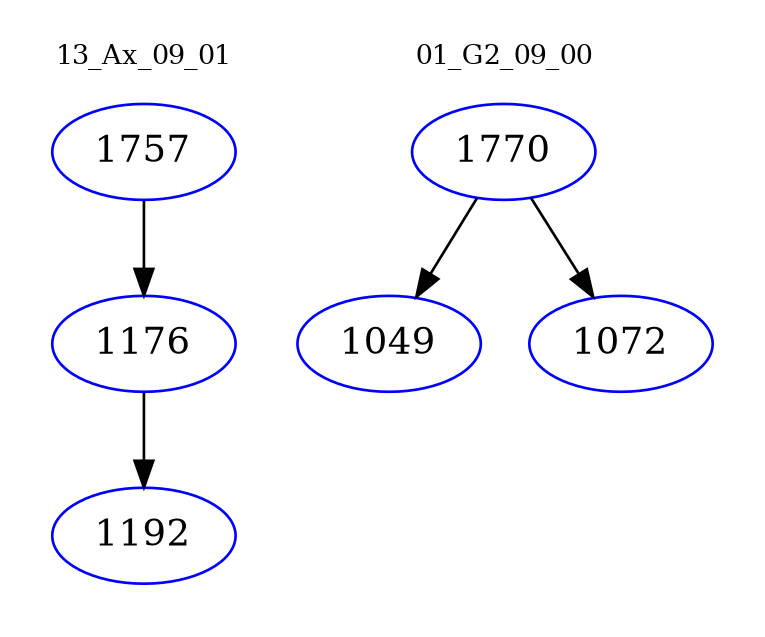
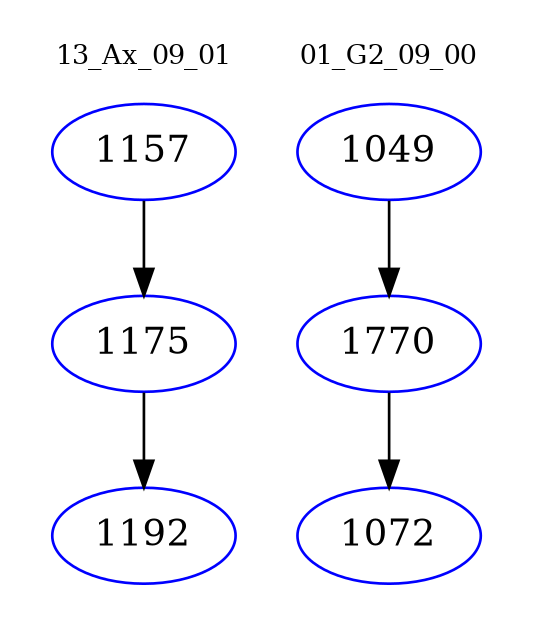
(144, 152) -> (144, 152)
(454, 236) -> (389, 235)
(144, 344) -> (144, 344)
